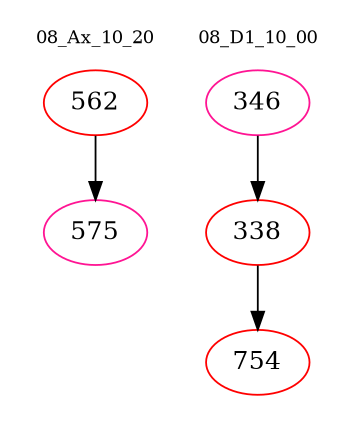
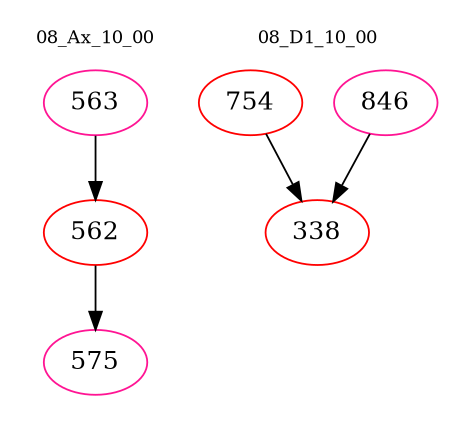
(96, 39) -> (96, 39)
none -> (96, 103)
(258, 103) -> (386, 103)
(258, 289) -> (279, 159)
